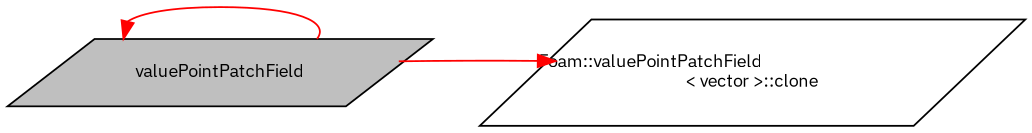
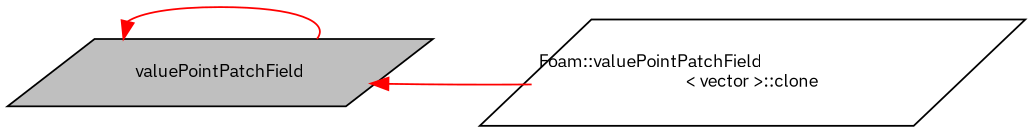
(468, 61) -> (460, 85)
